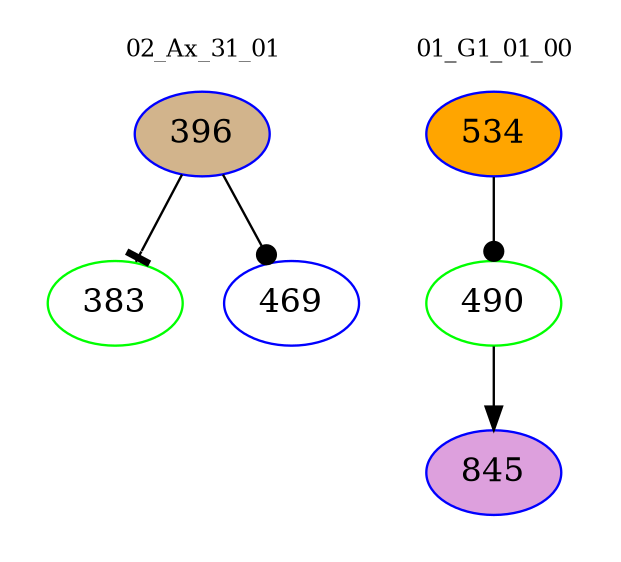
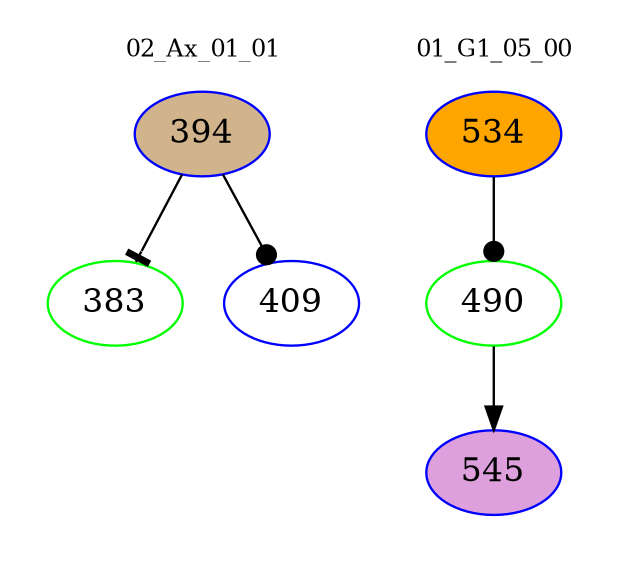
(203, 51) -> (203, 51)
(495, 51) -> (495, 51)
(202, 134) -> (202, 134)
(292, 303) -> (292, 303)
(494, 473) -> (494, 473)
